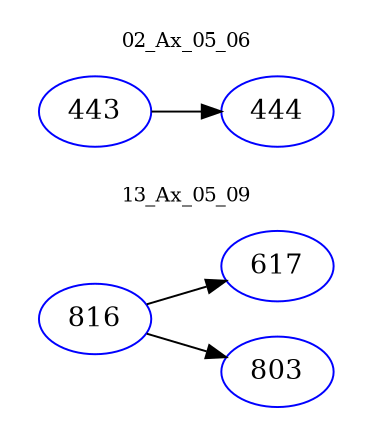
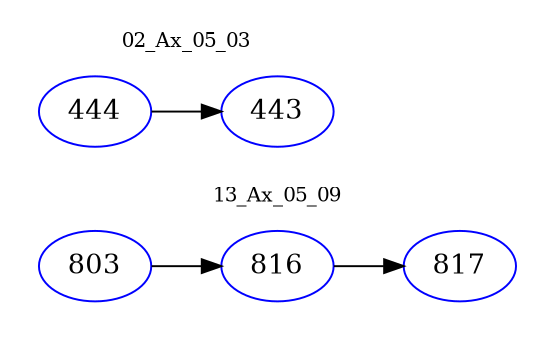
(186, 42) -> (186, 42)
(177, 112) -> (177, 112)
(277, 266) -> (460, 266)
(177, 343) -> (177, 266)
